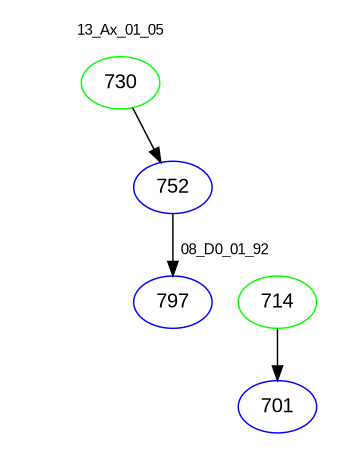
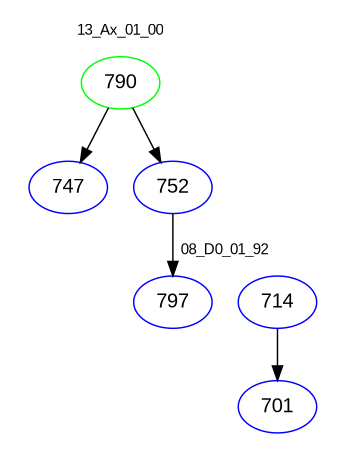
(121, 31) -> (121, 31)
(121, 83) -> (121, 83)
none -> (68, 187)
(277, 302) -> (277, 302)
